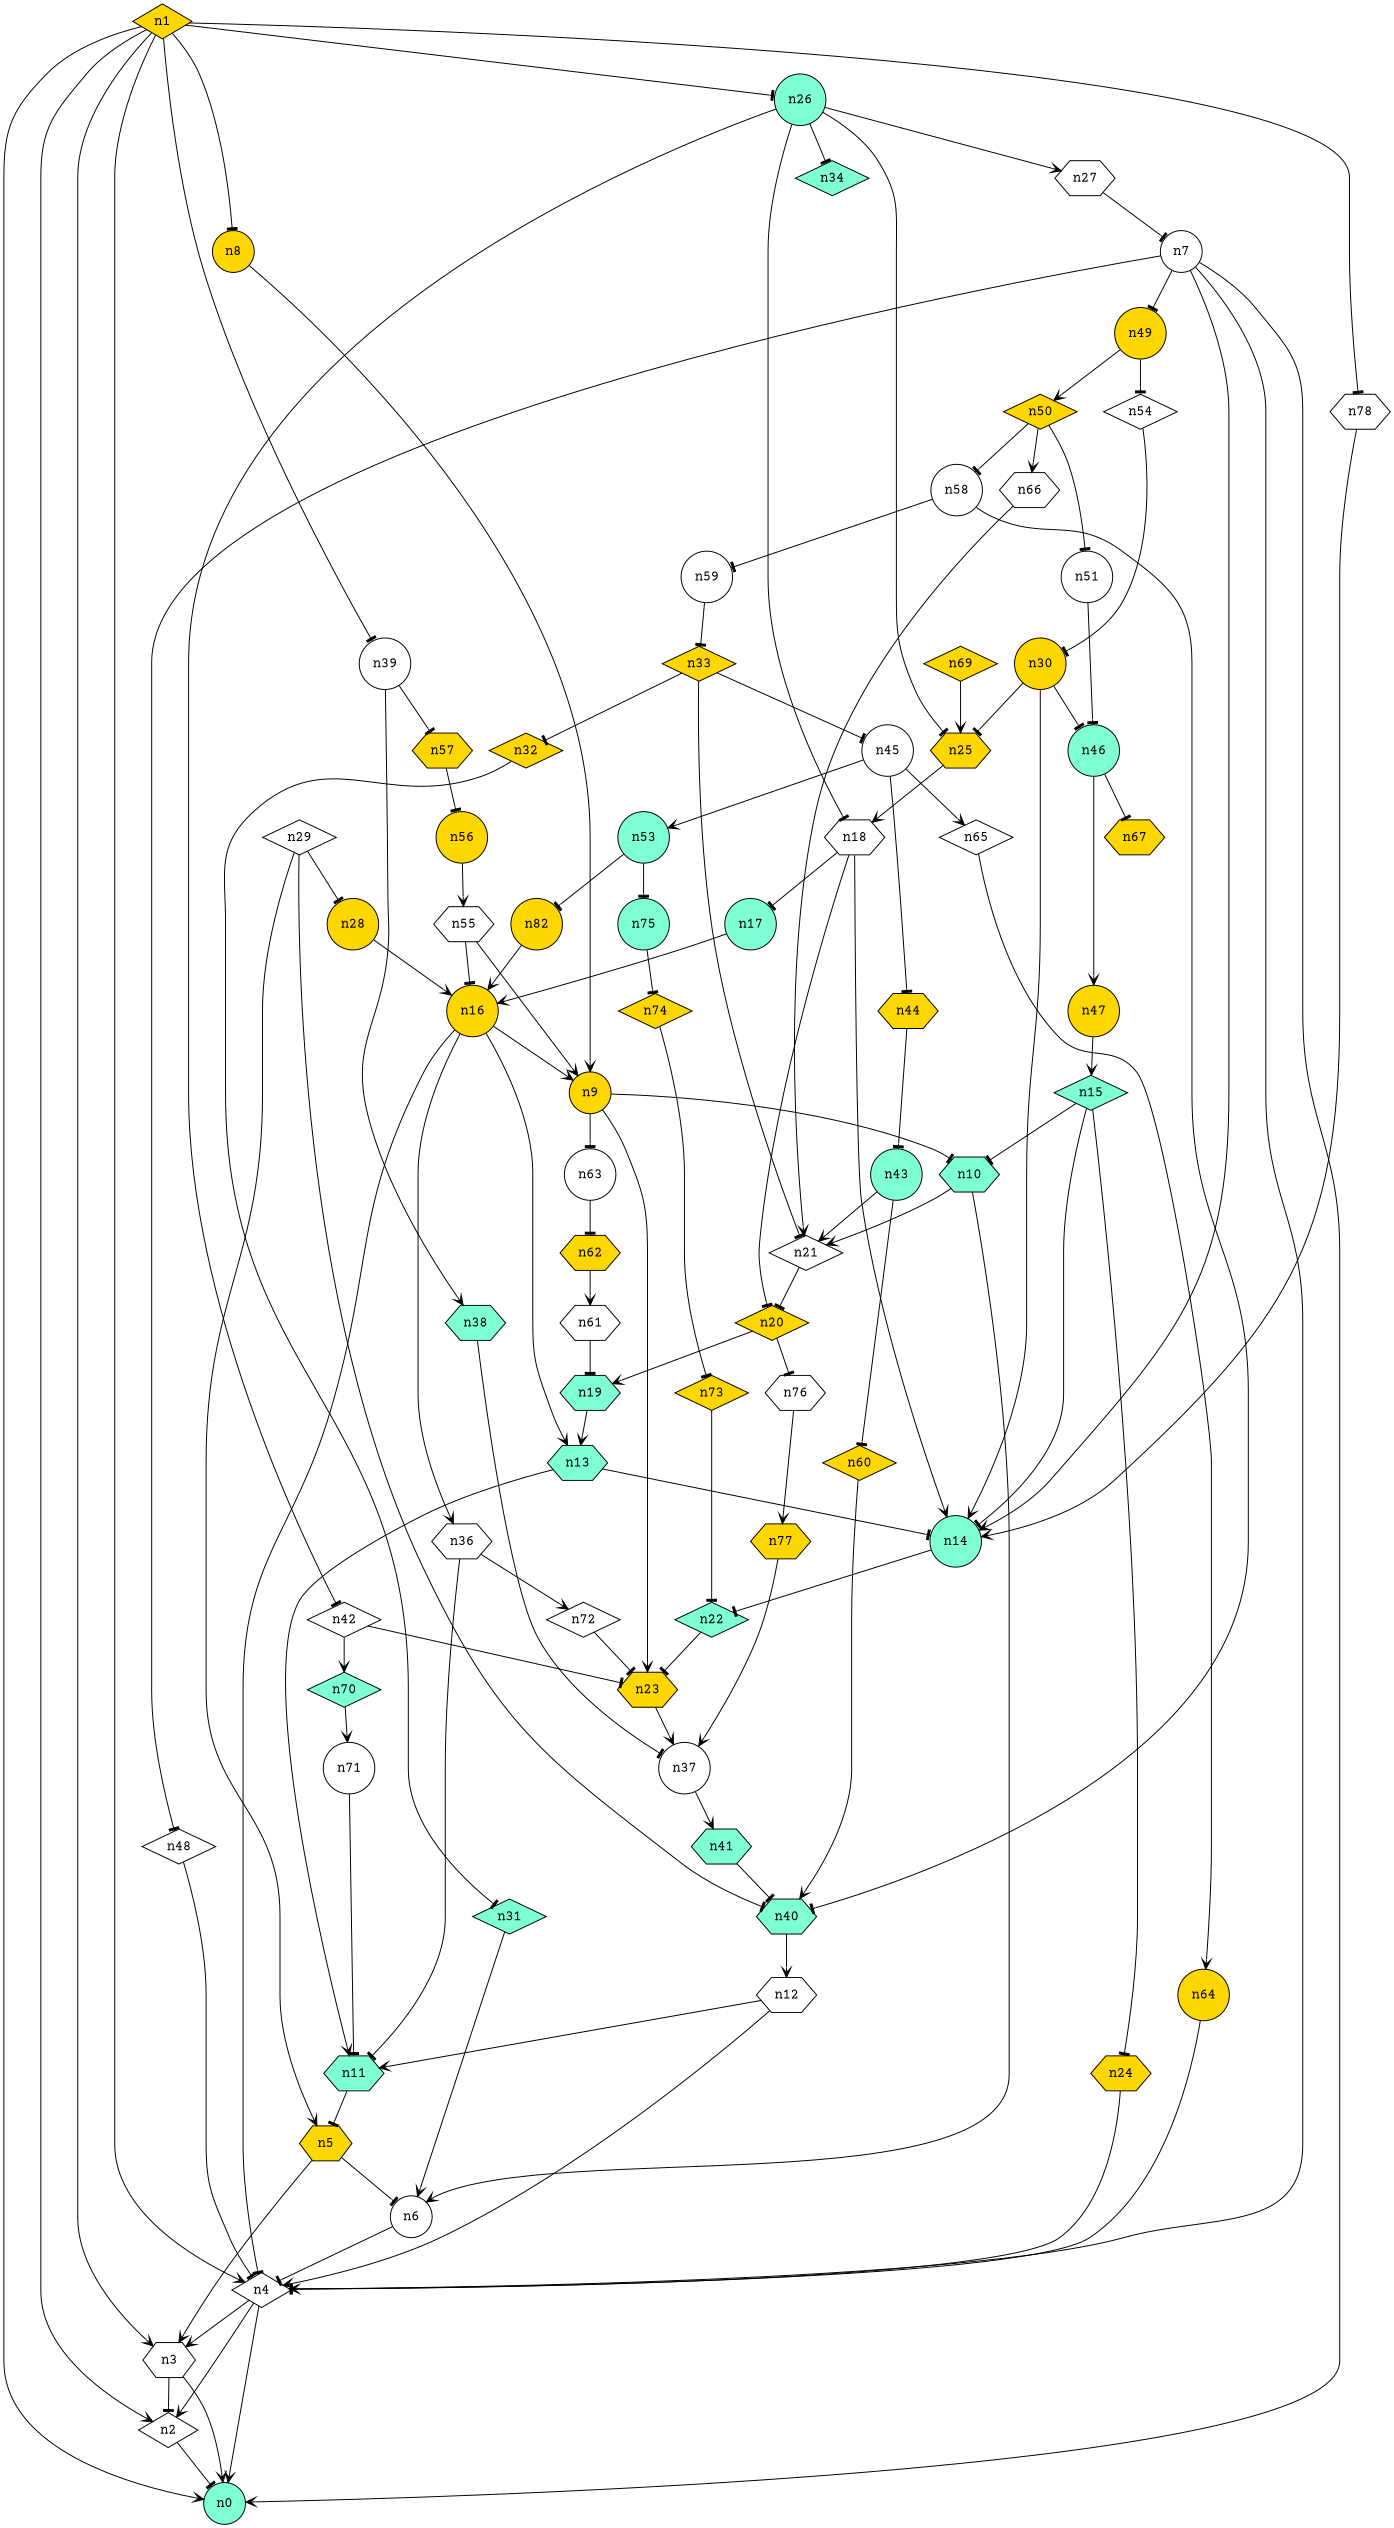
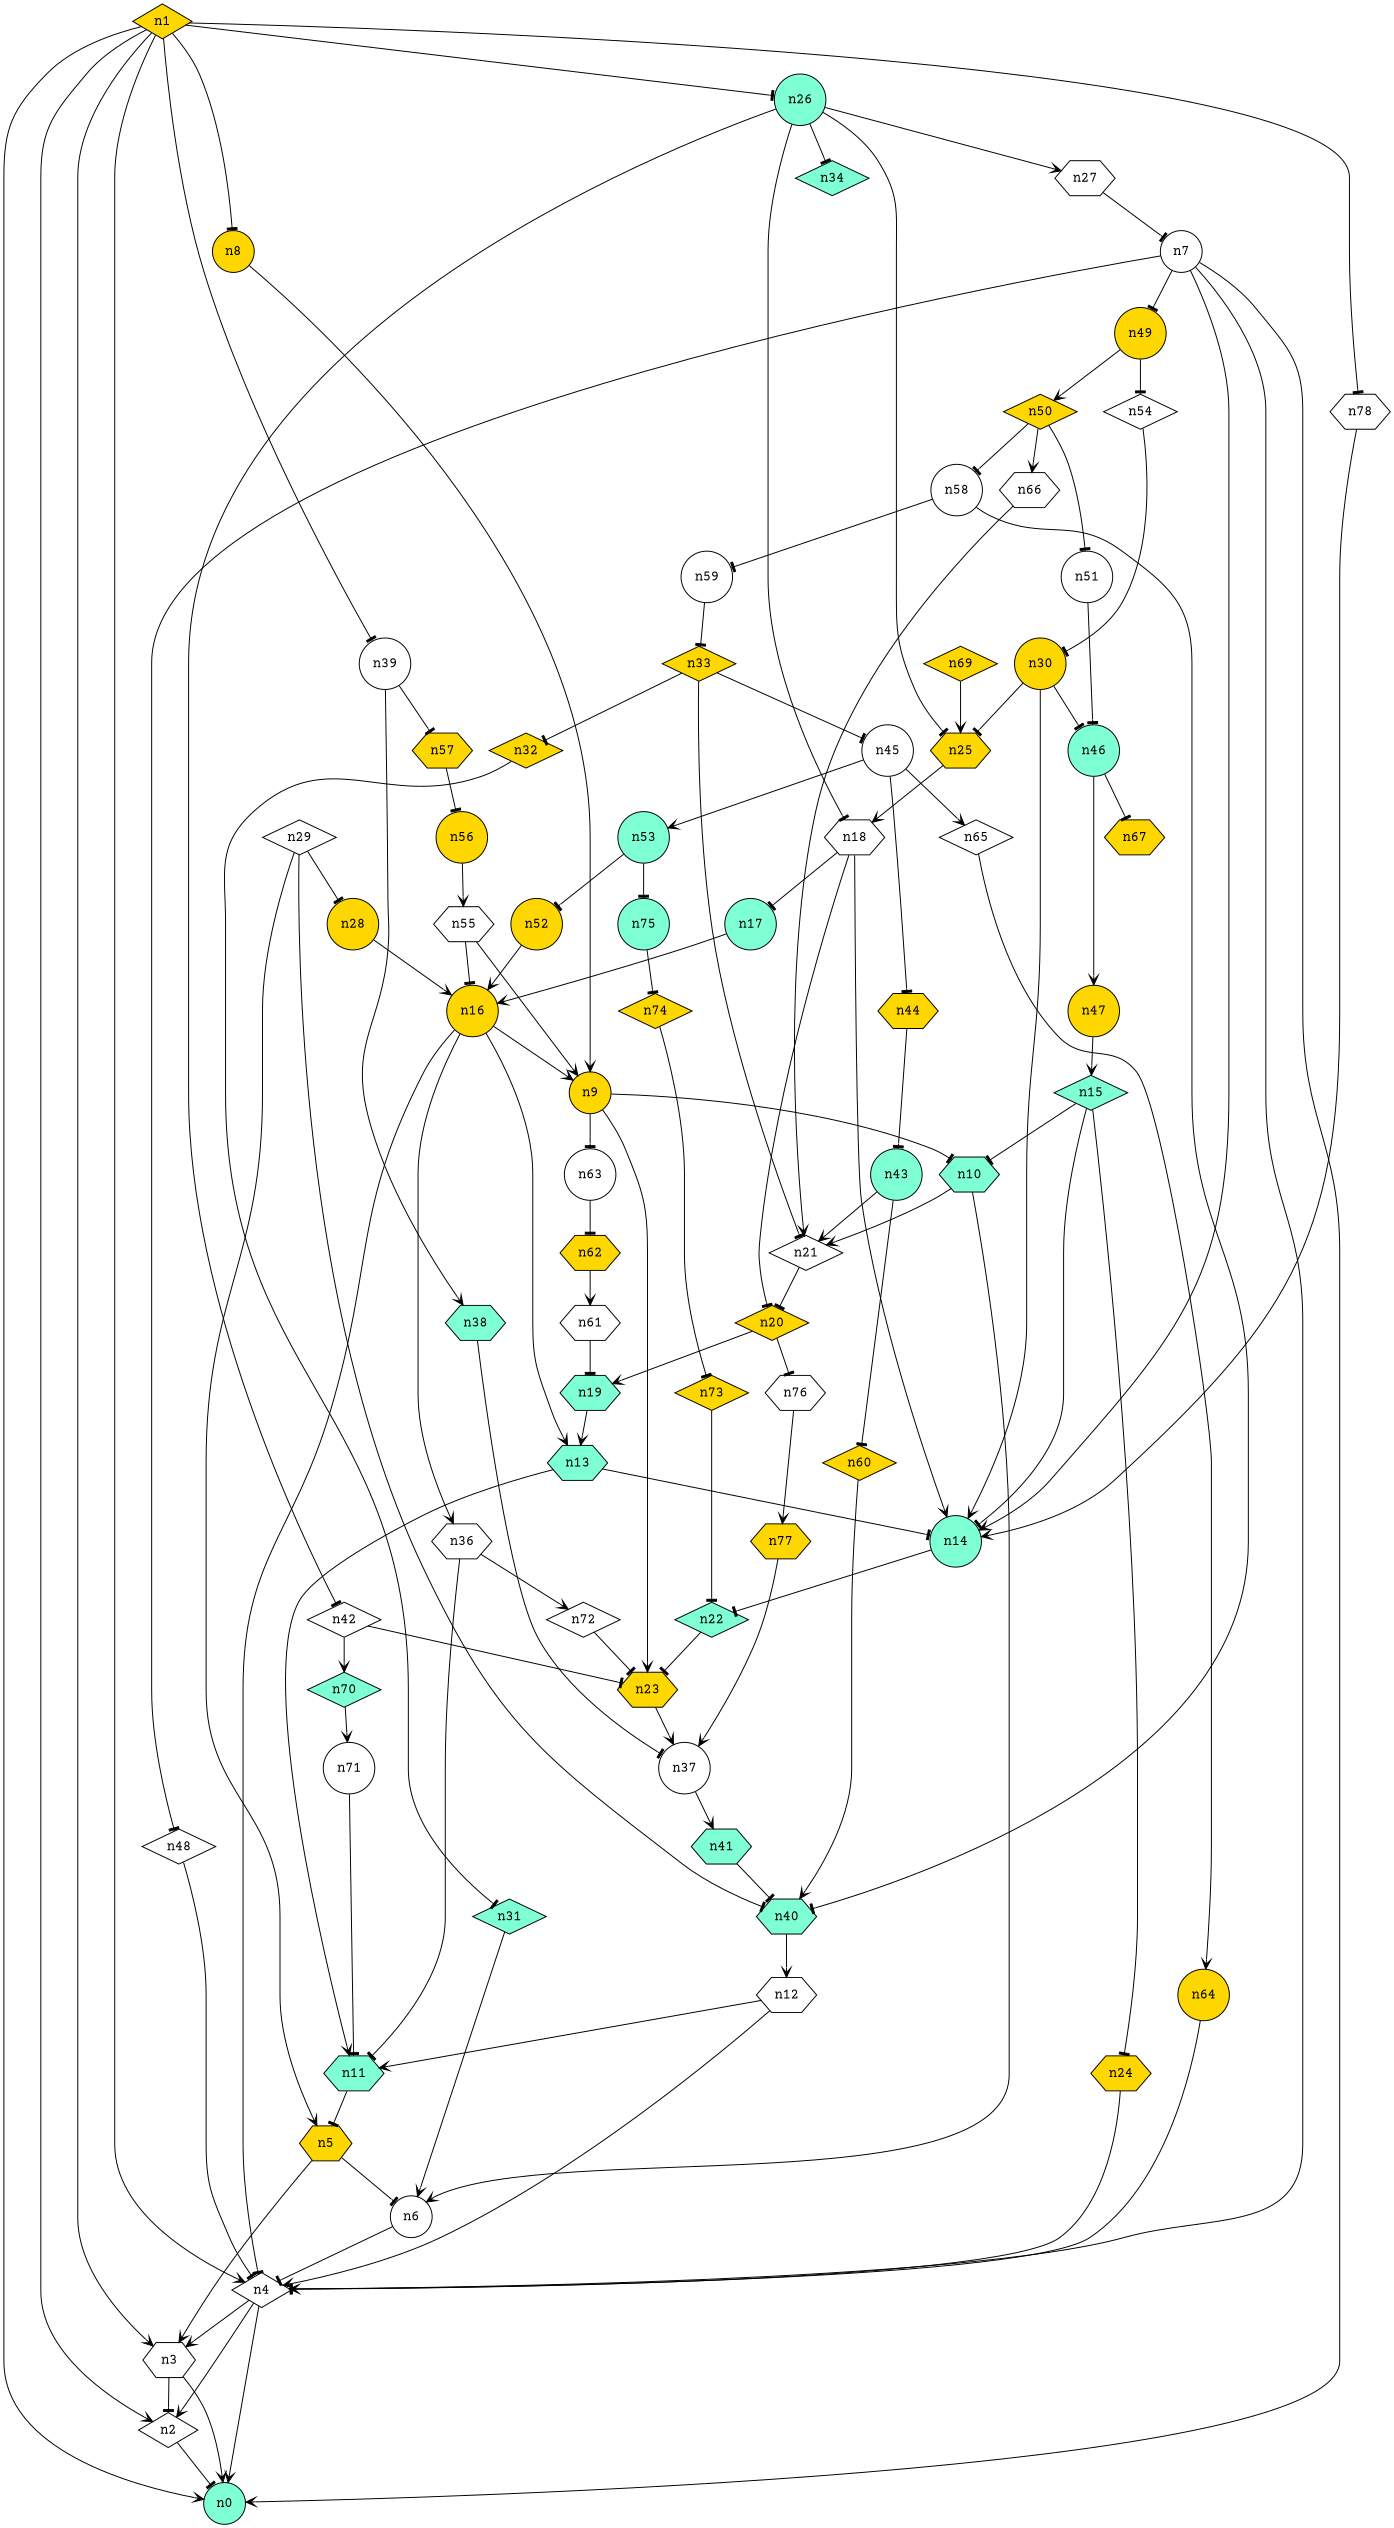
(537, 924) -> (537, 924)
